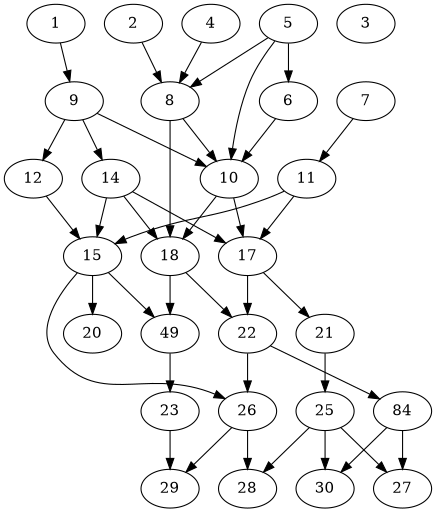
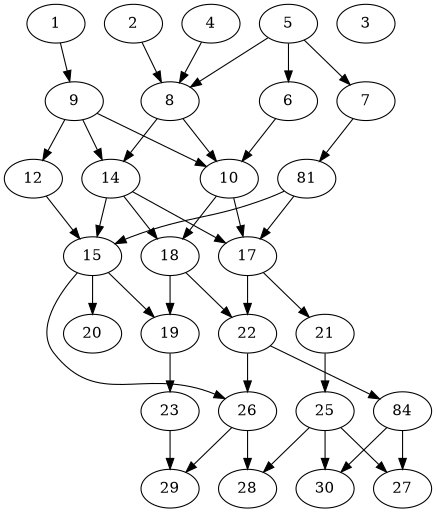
(246, 92) -> (323, 59)
(170, 173) -> (148, 131)
(307, 179) -> (307, 179)
(170, 334) -> (170, 334)
